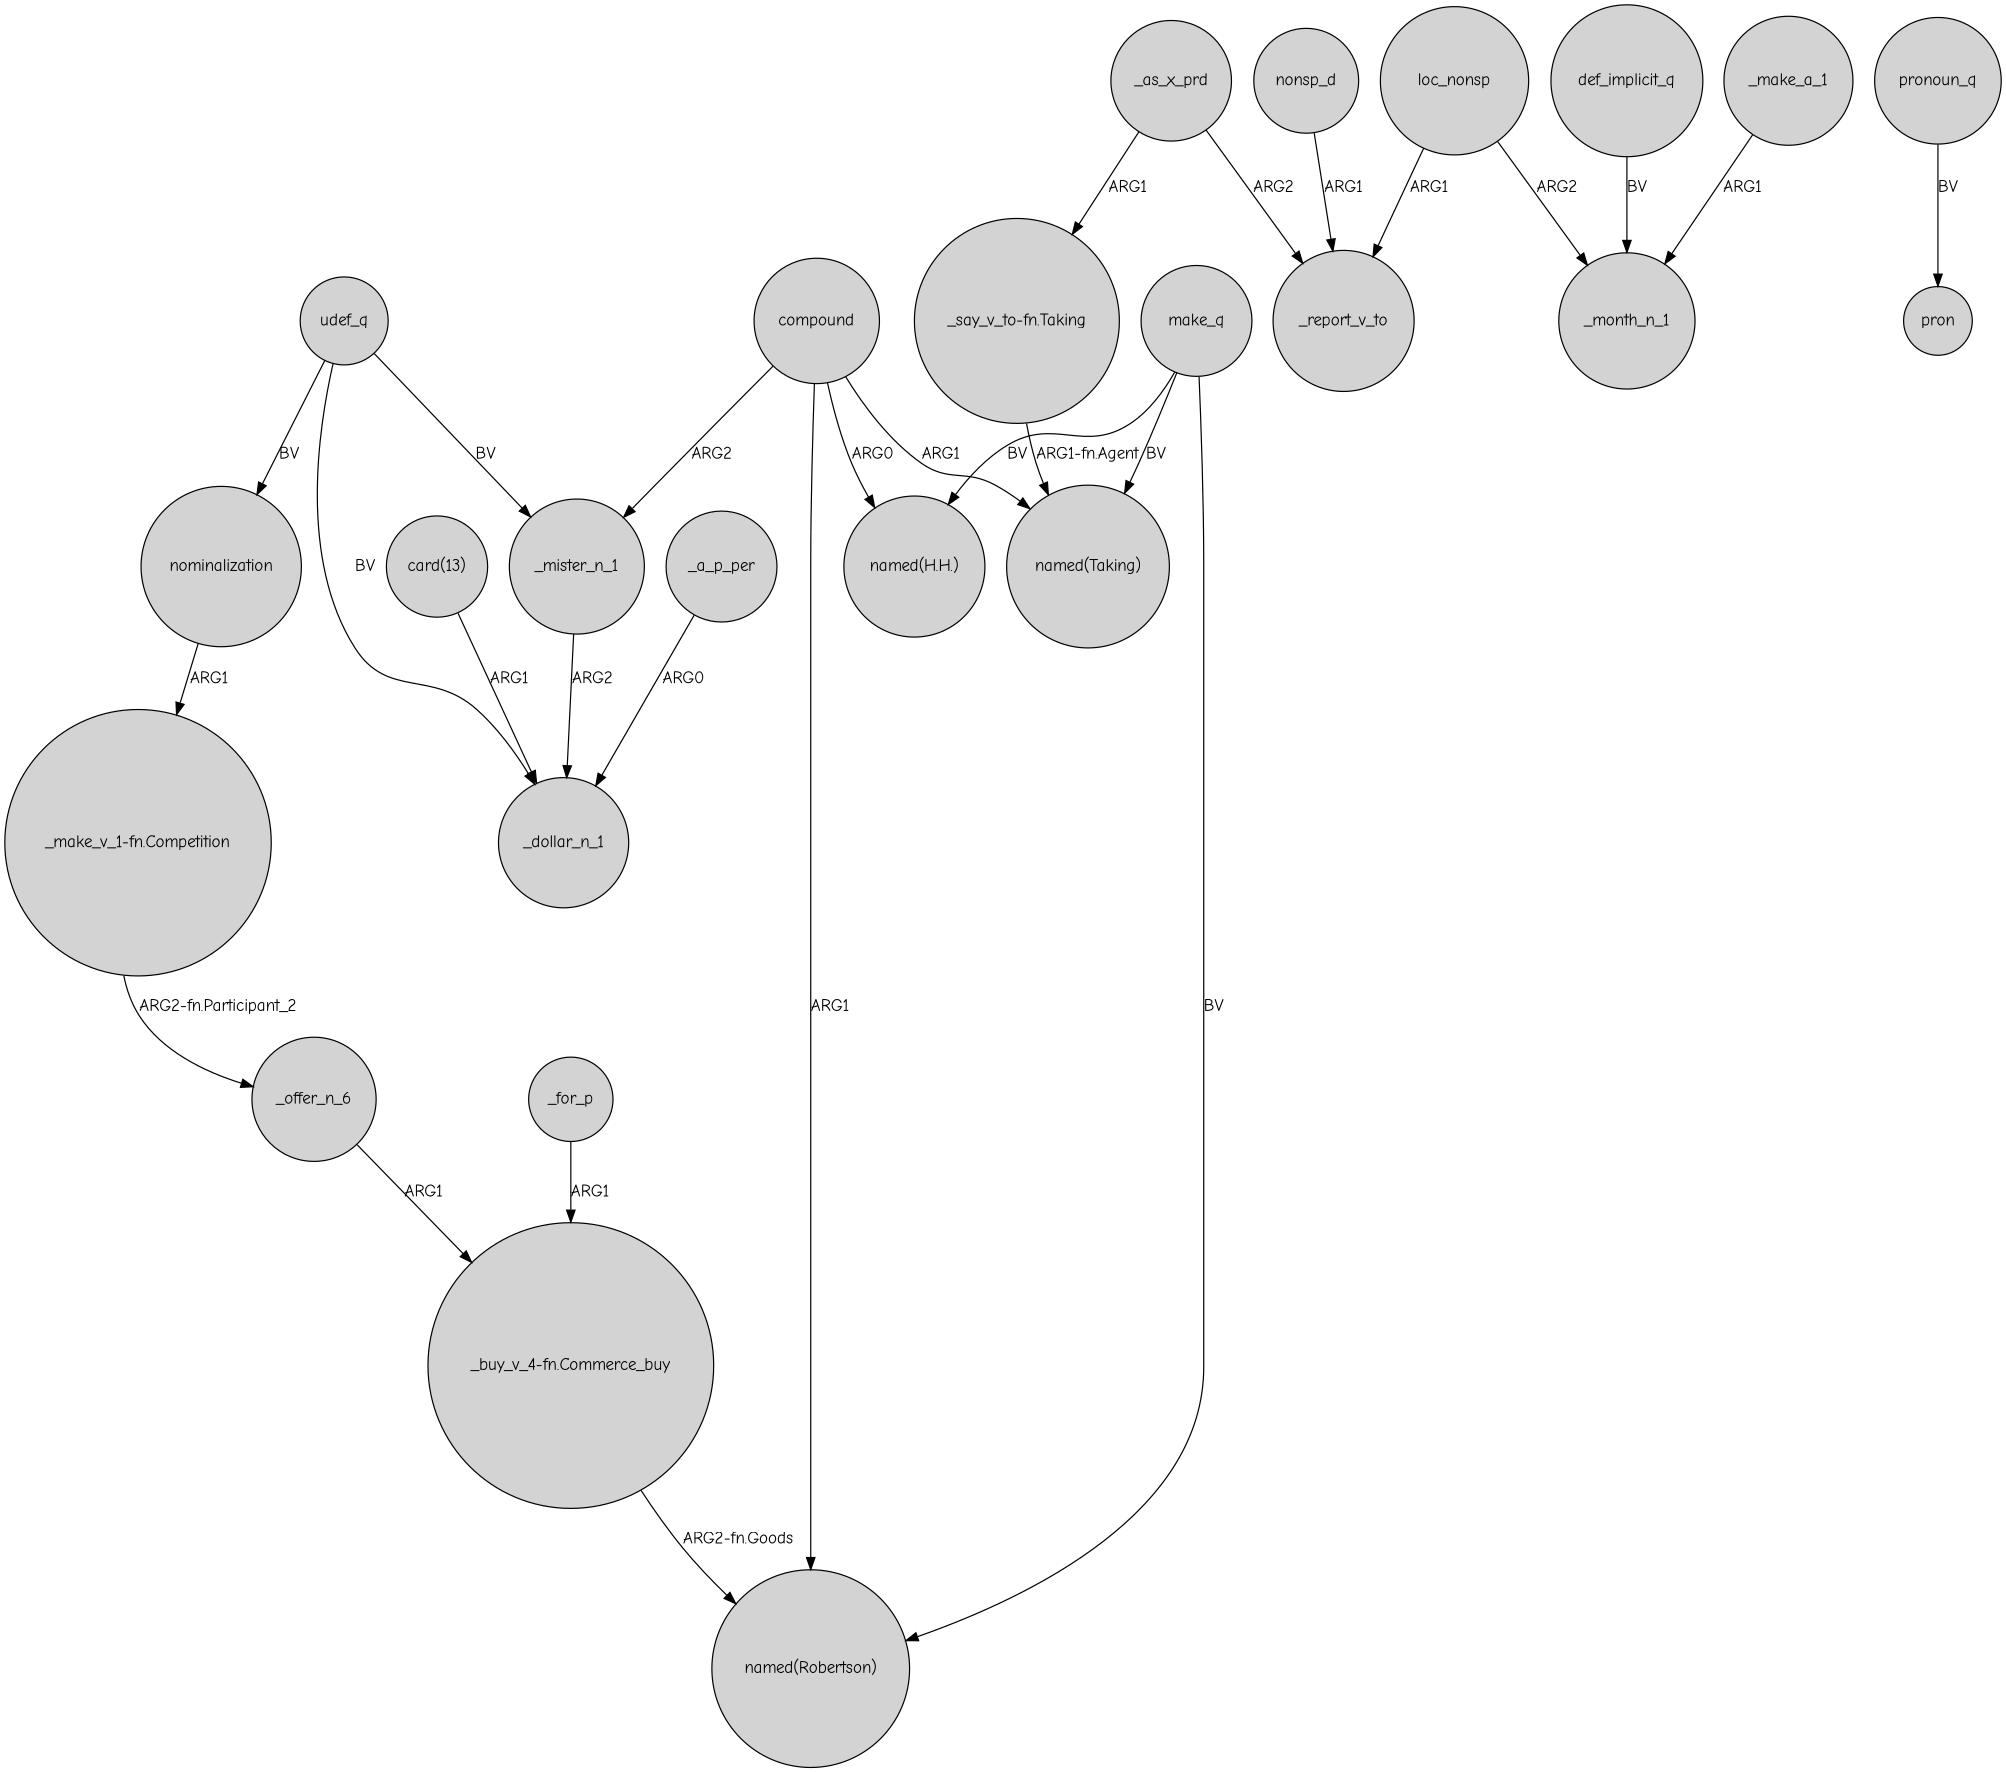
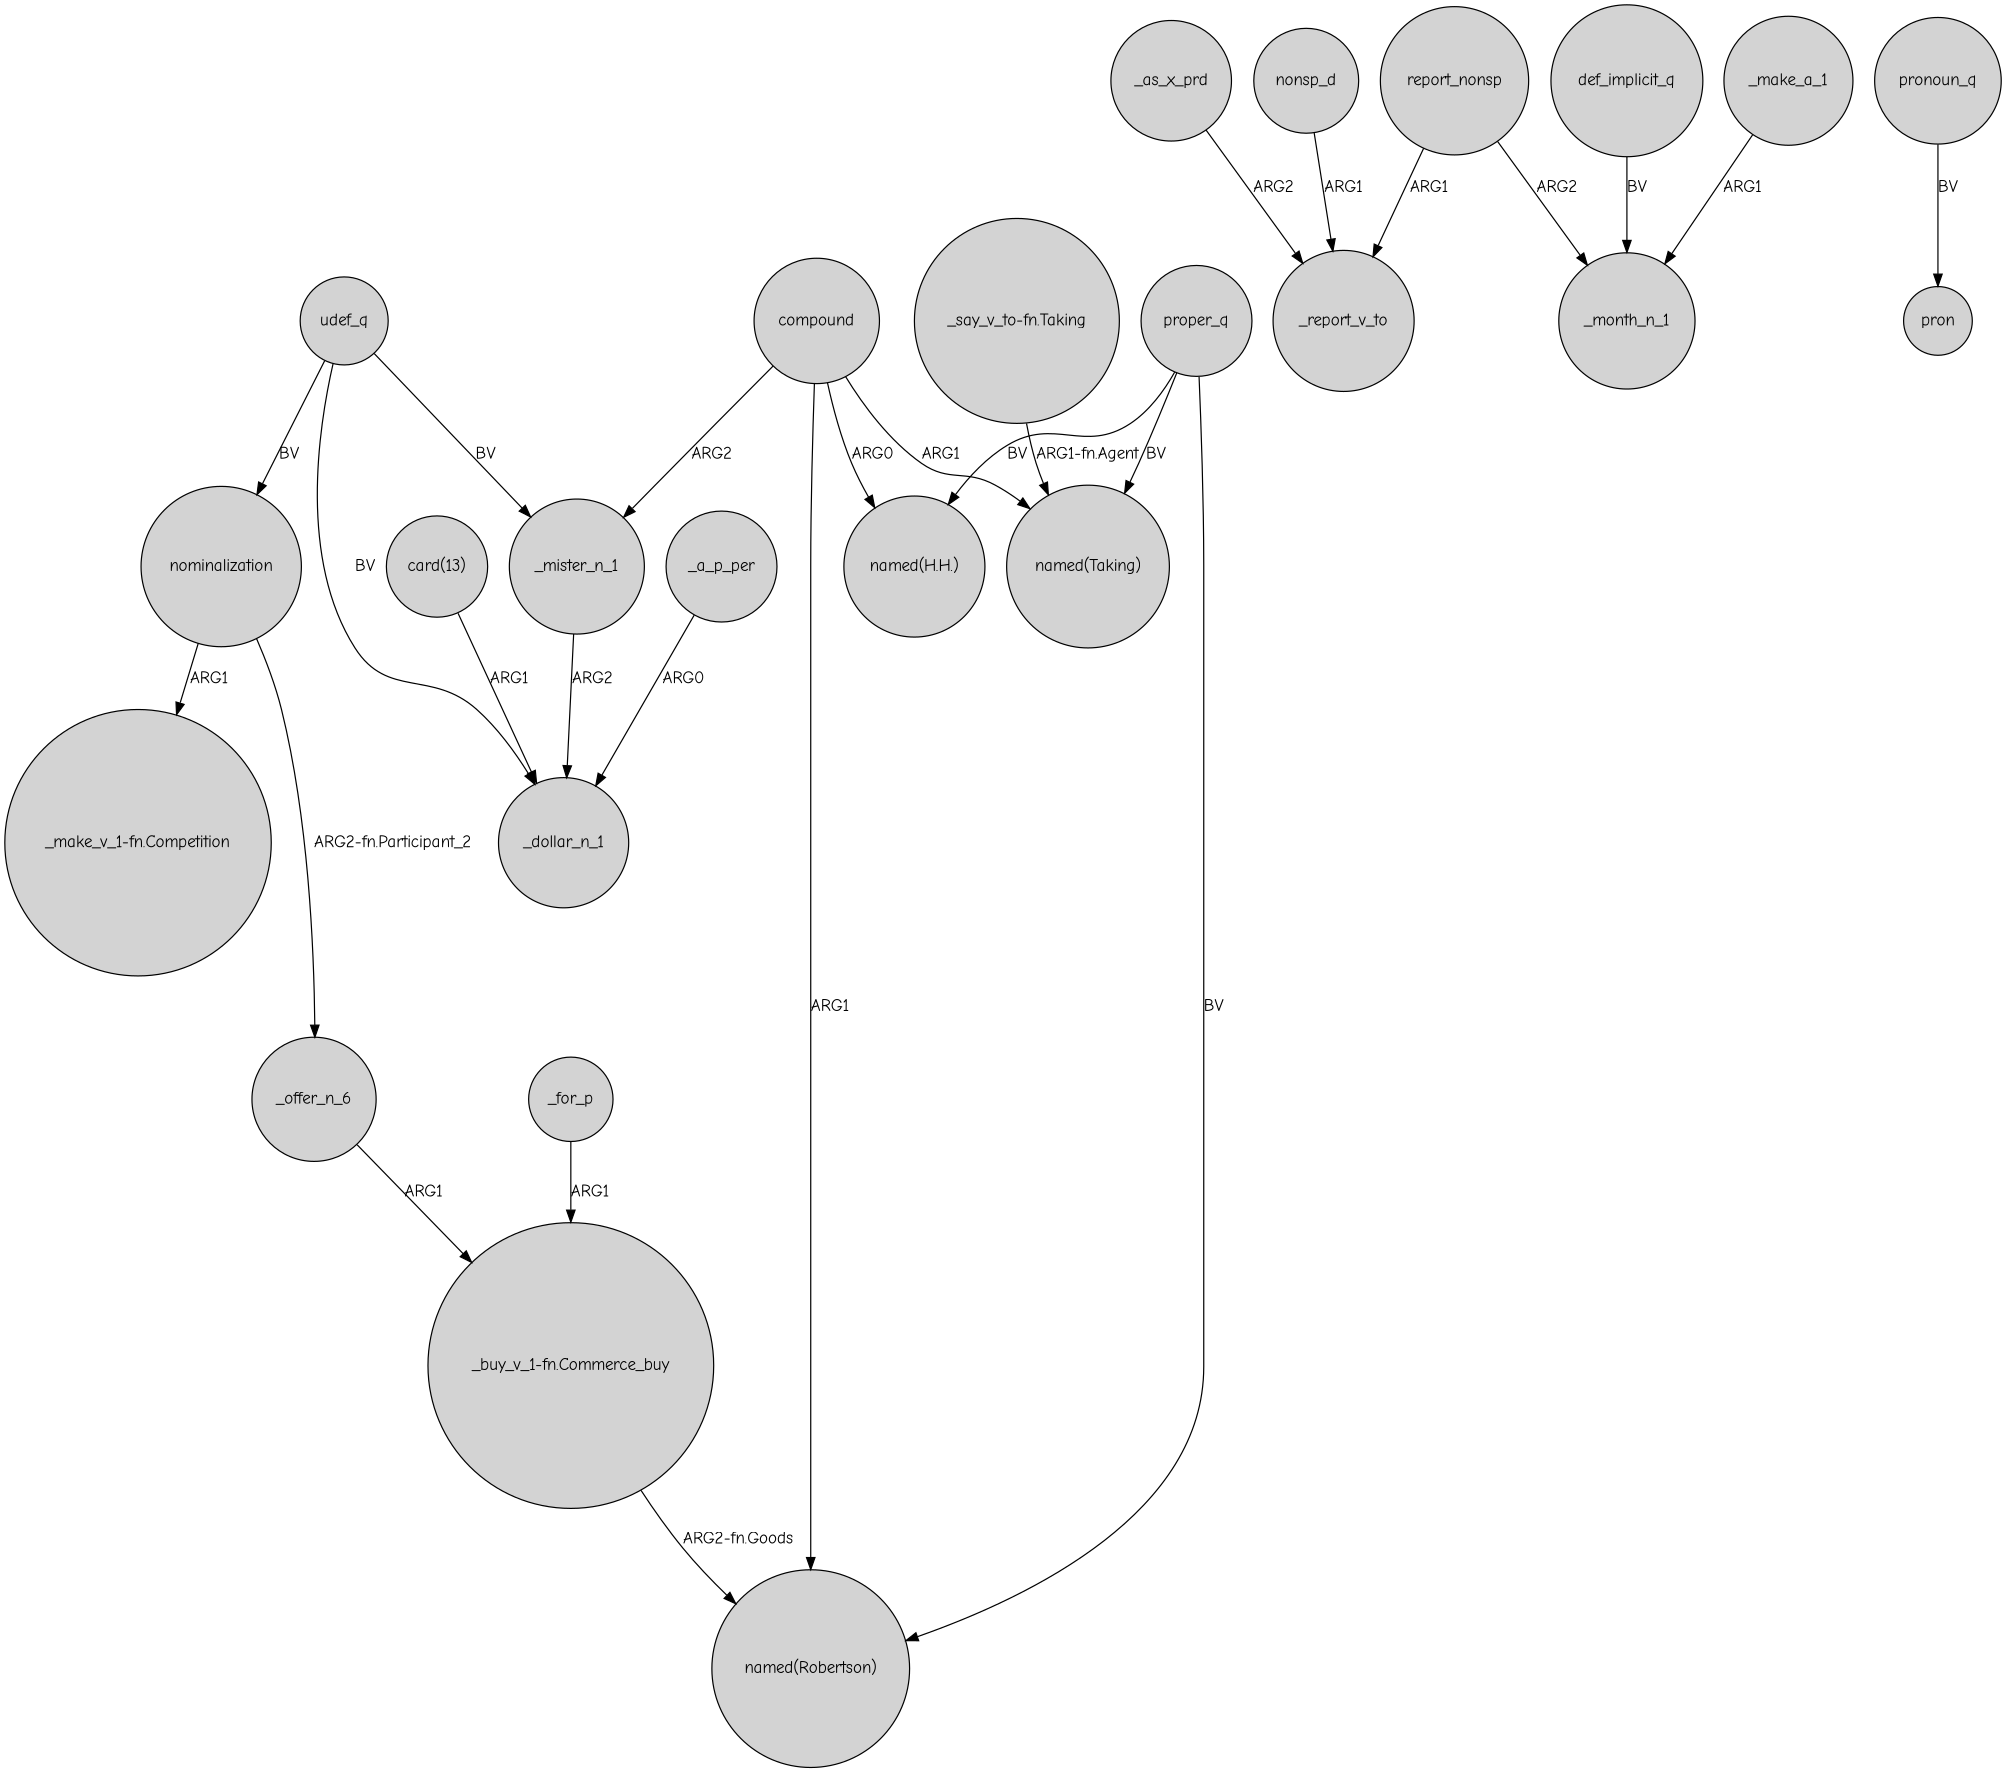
(1455, 81) -> (1455, 81)
(1109, 178) -> none
(1197, 321) -> (1197, 321)
(167, 1045) -> (303, 829)
(571, 1366) -> (571, 1366)
